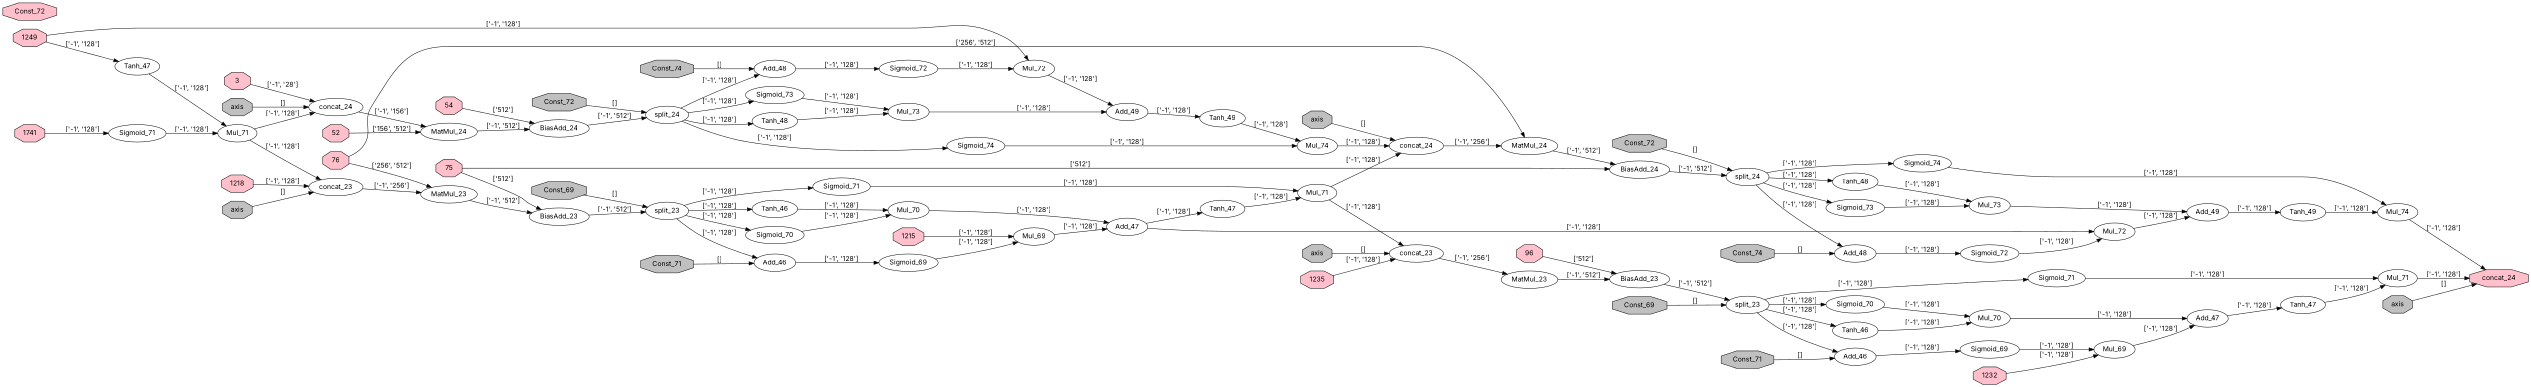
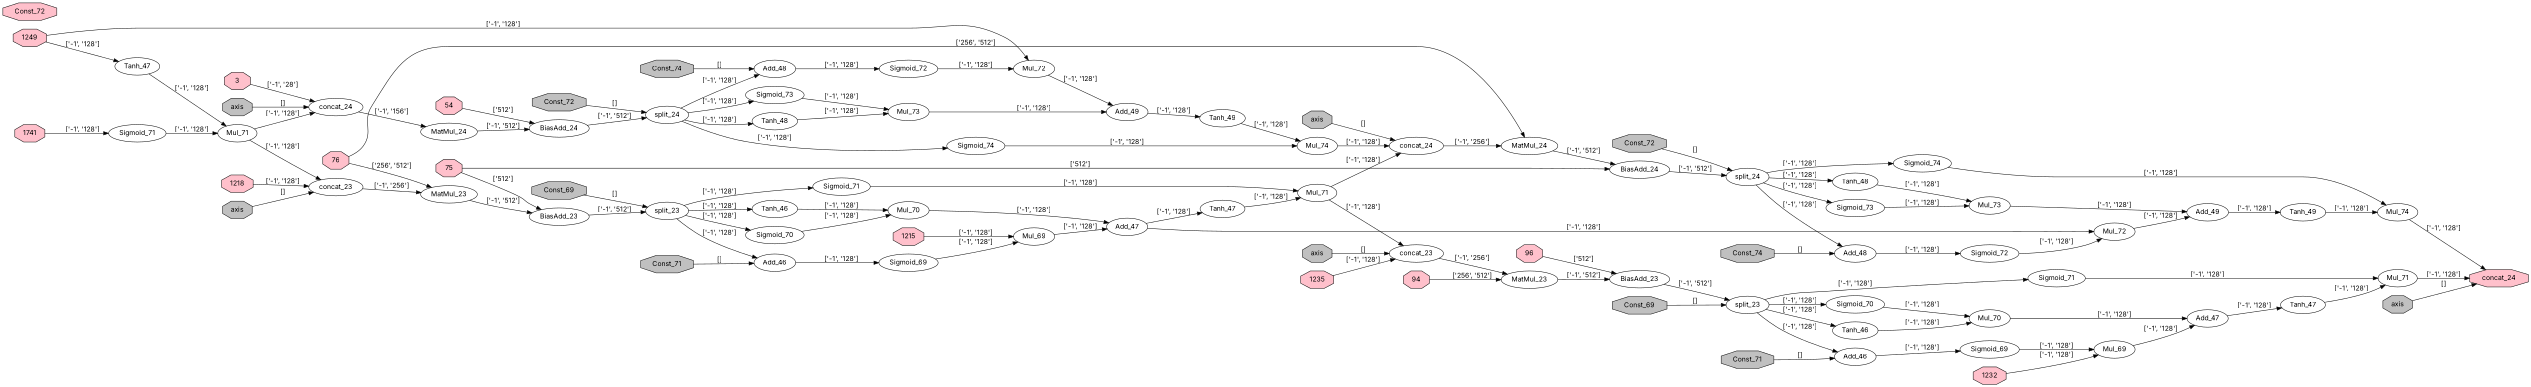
(336, 133) -> none
none -> (1416, 280)
